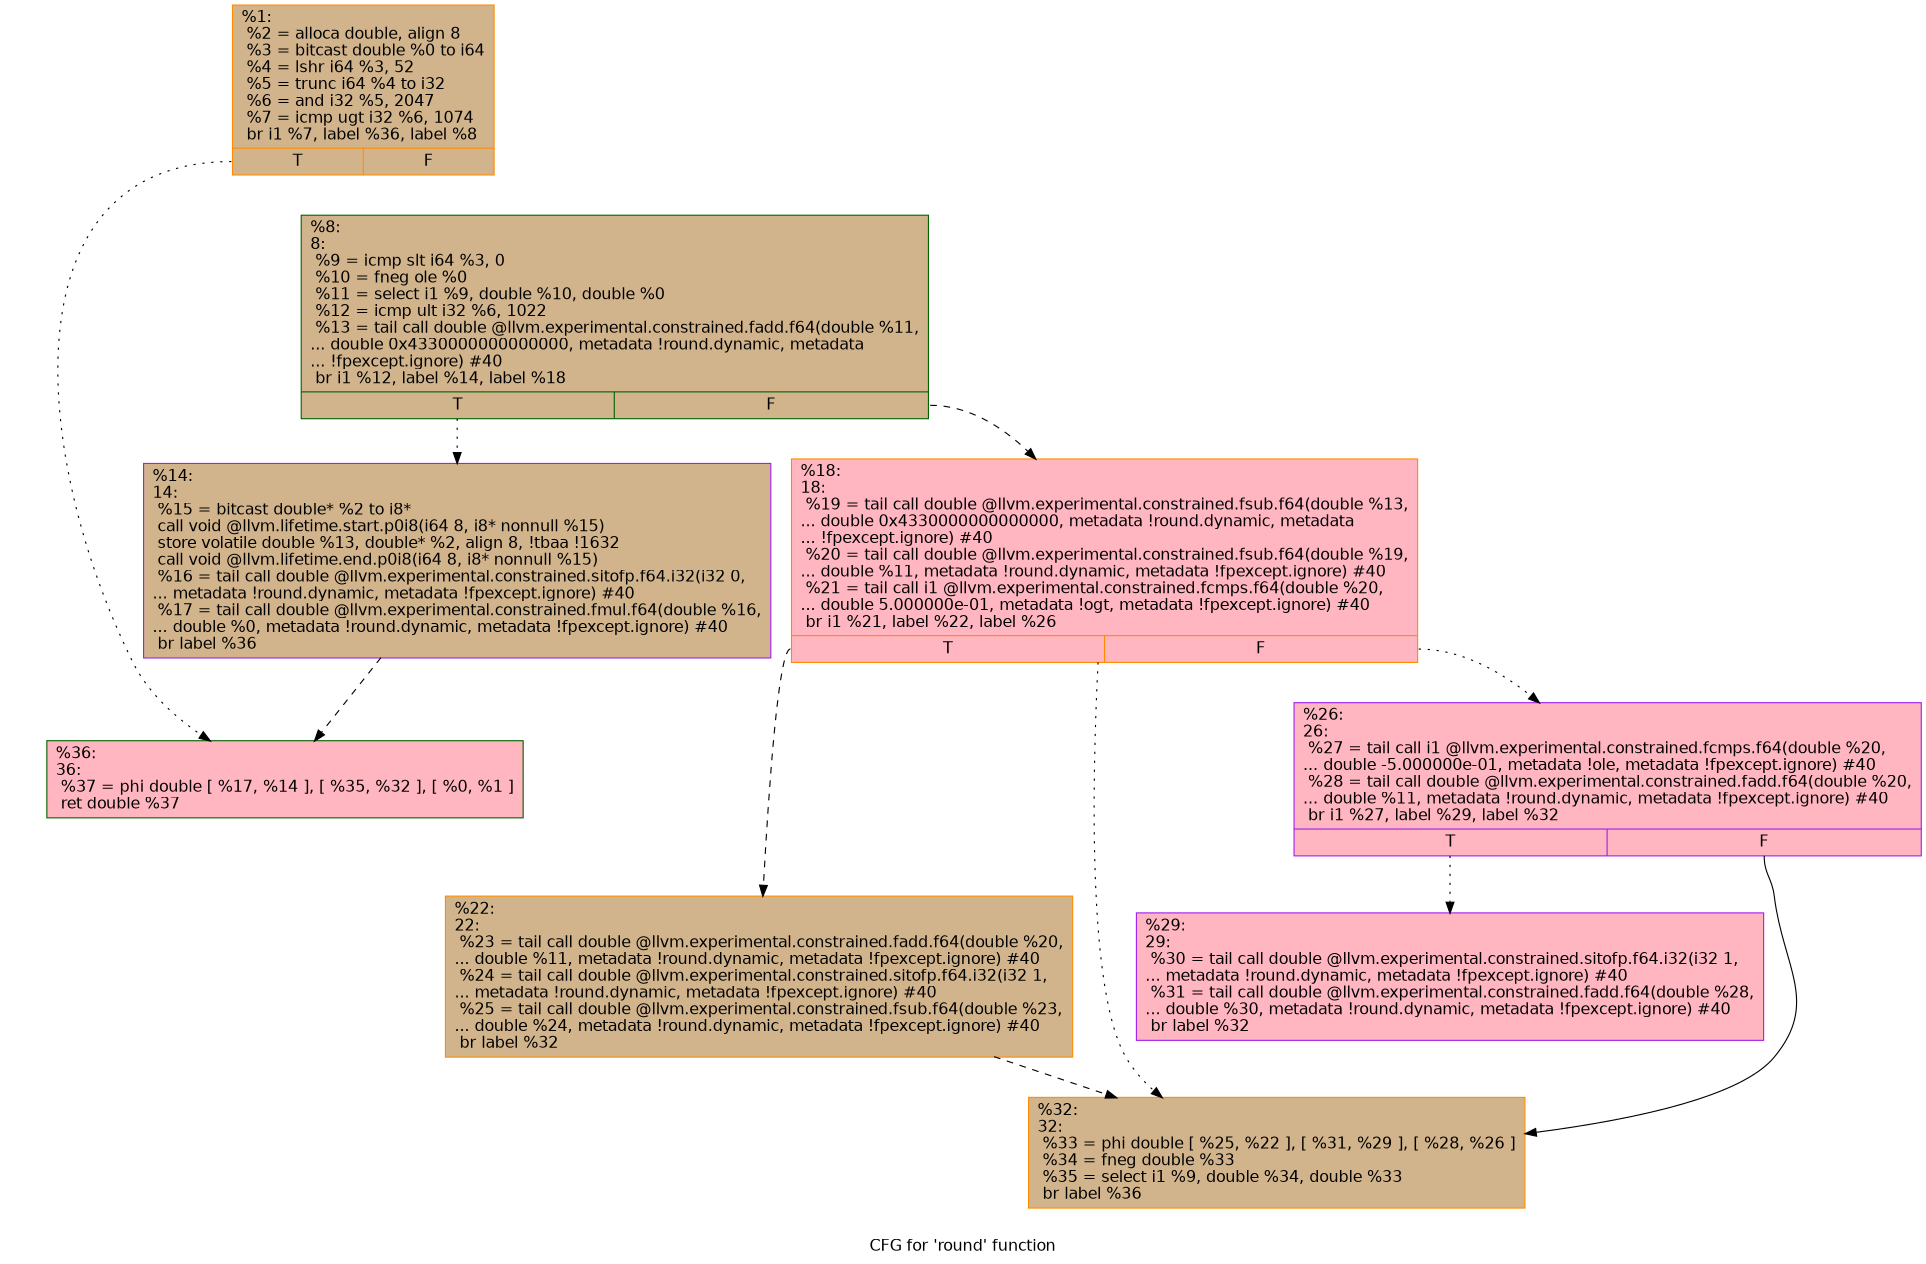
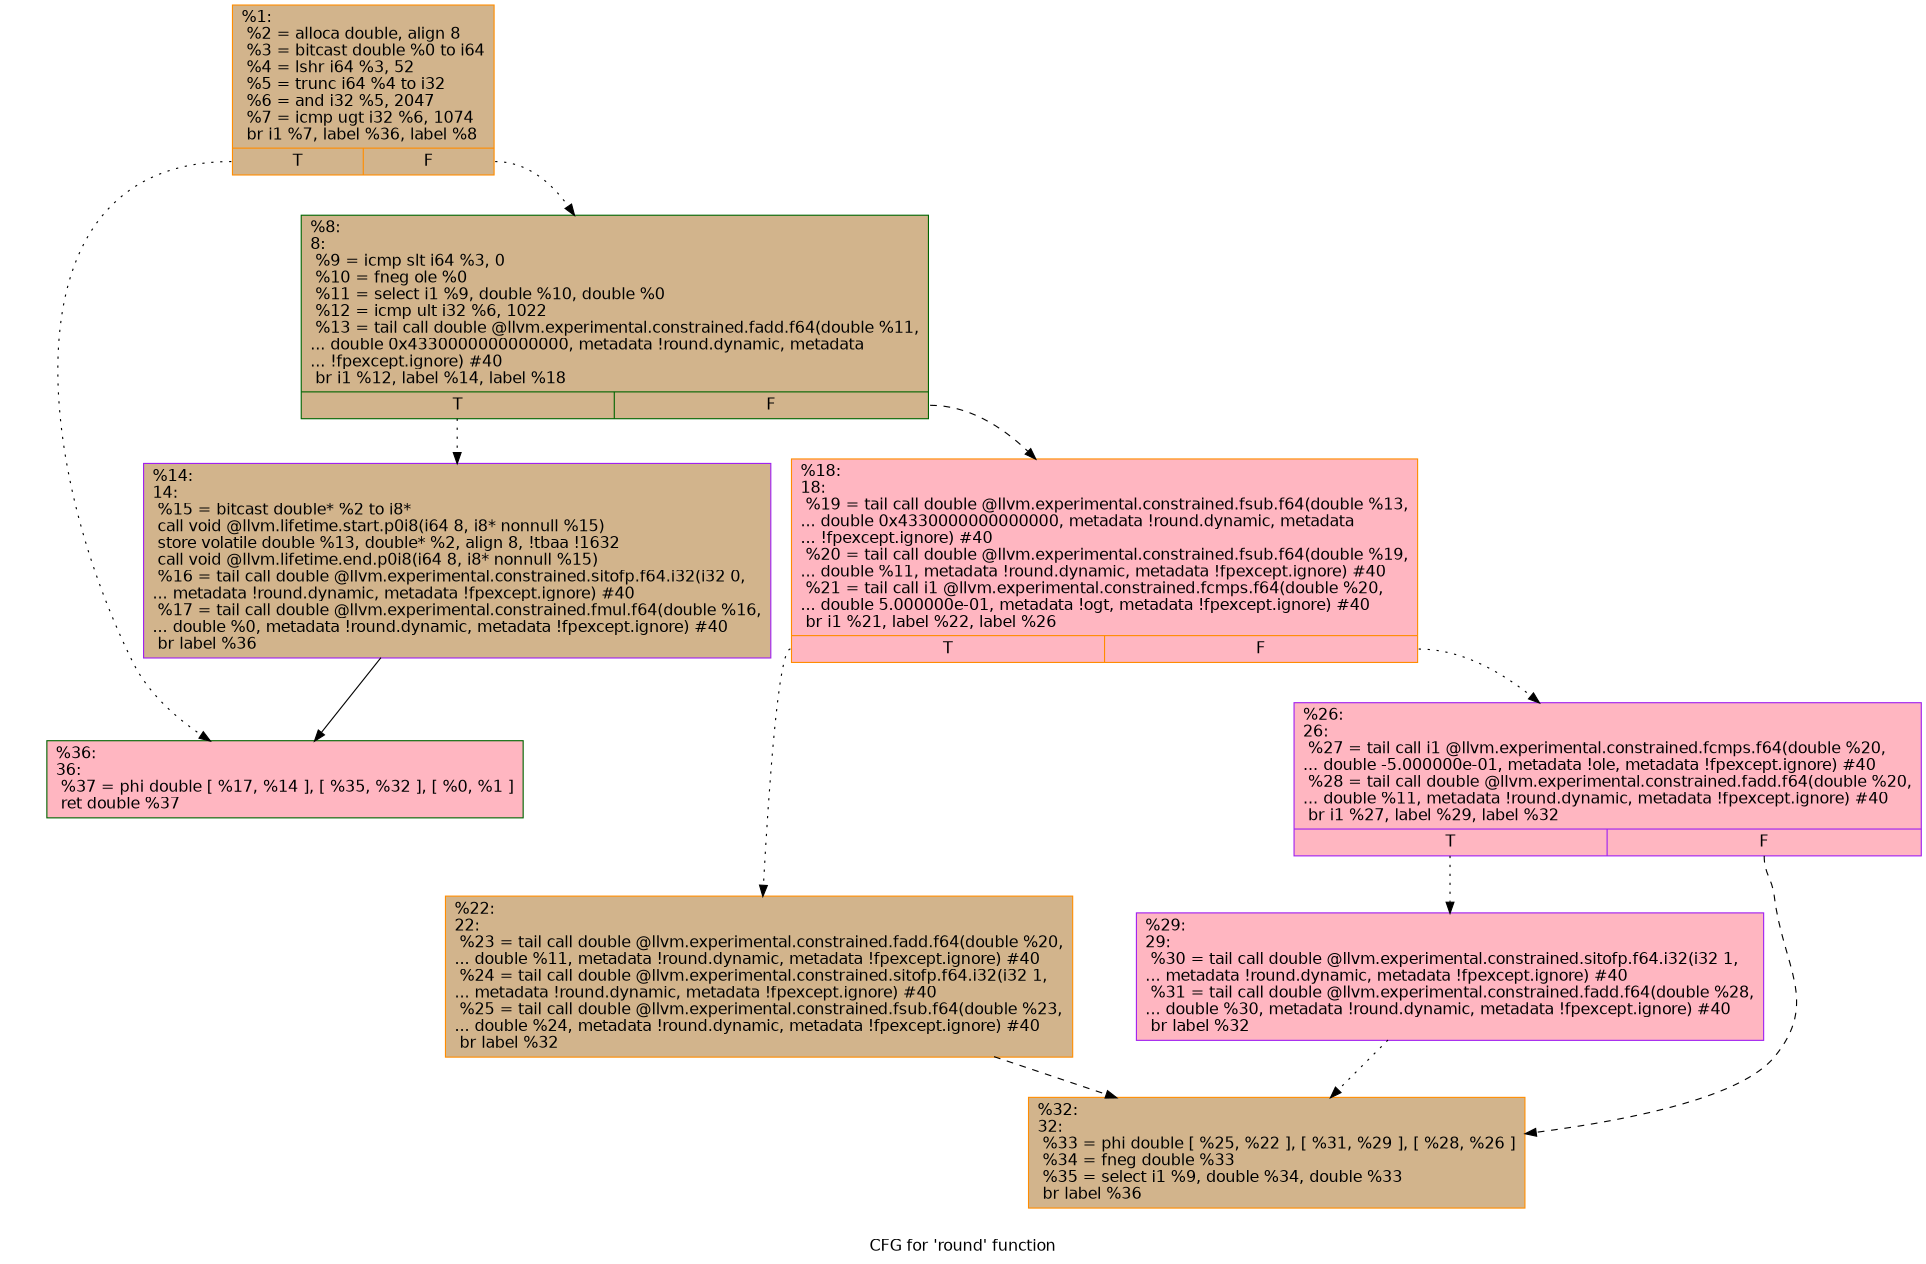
none -> (537, 175)
(351, 695) -> (351, 695)
(771, 766) -> (771, 766)
(1096, 884) -> (1363, 1065)
(1758, 1071) -> (1758, 1071)
